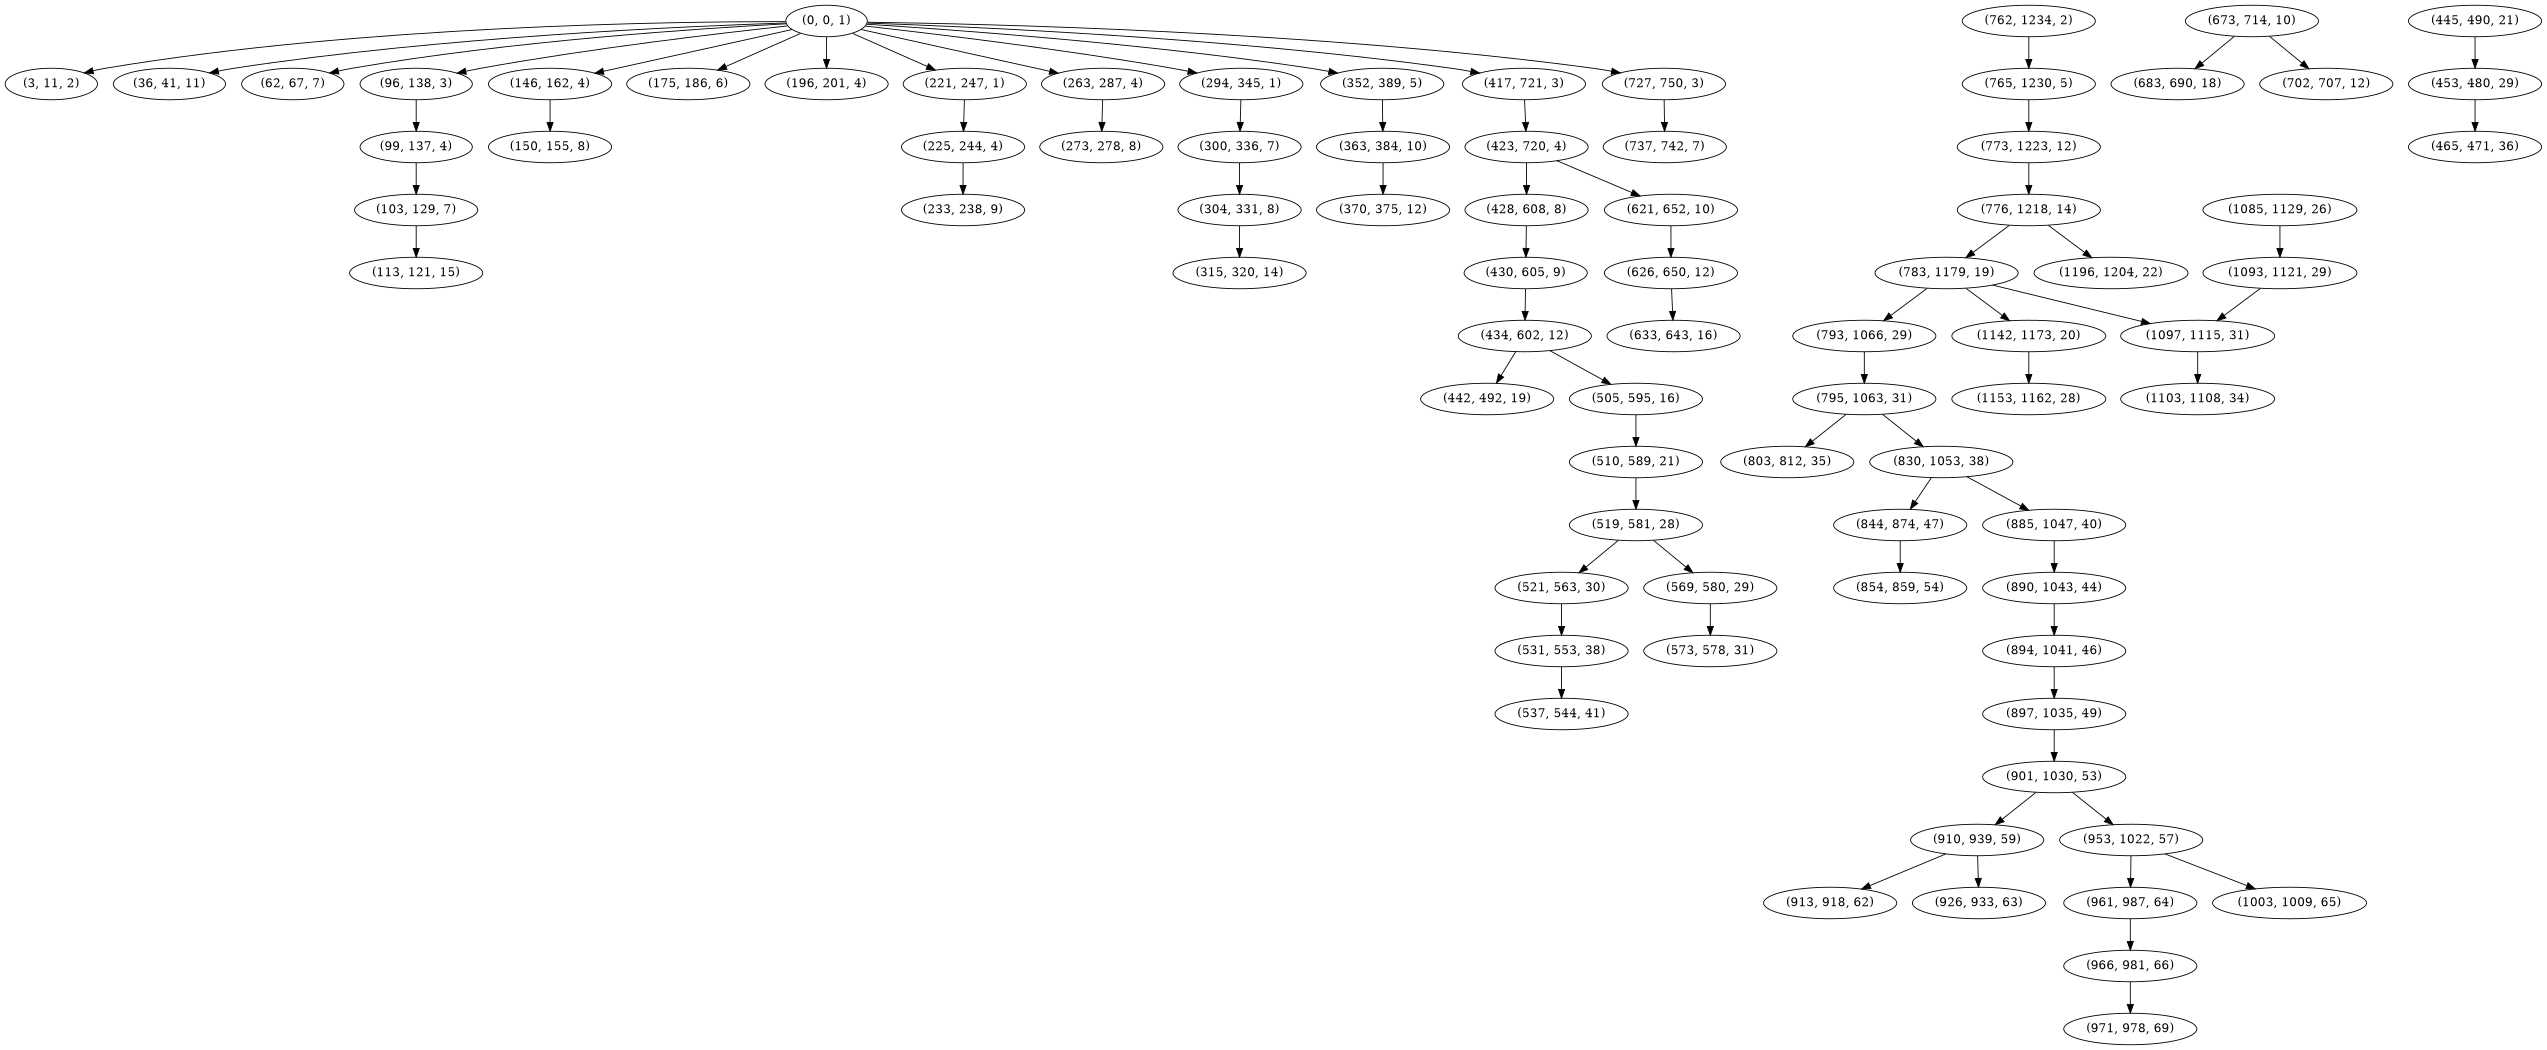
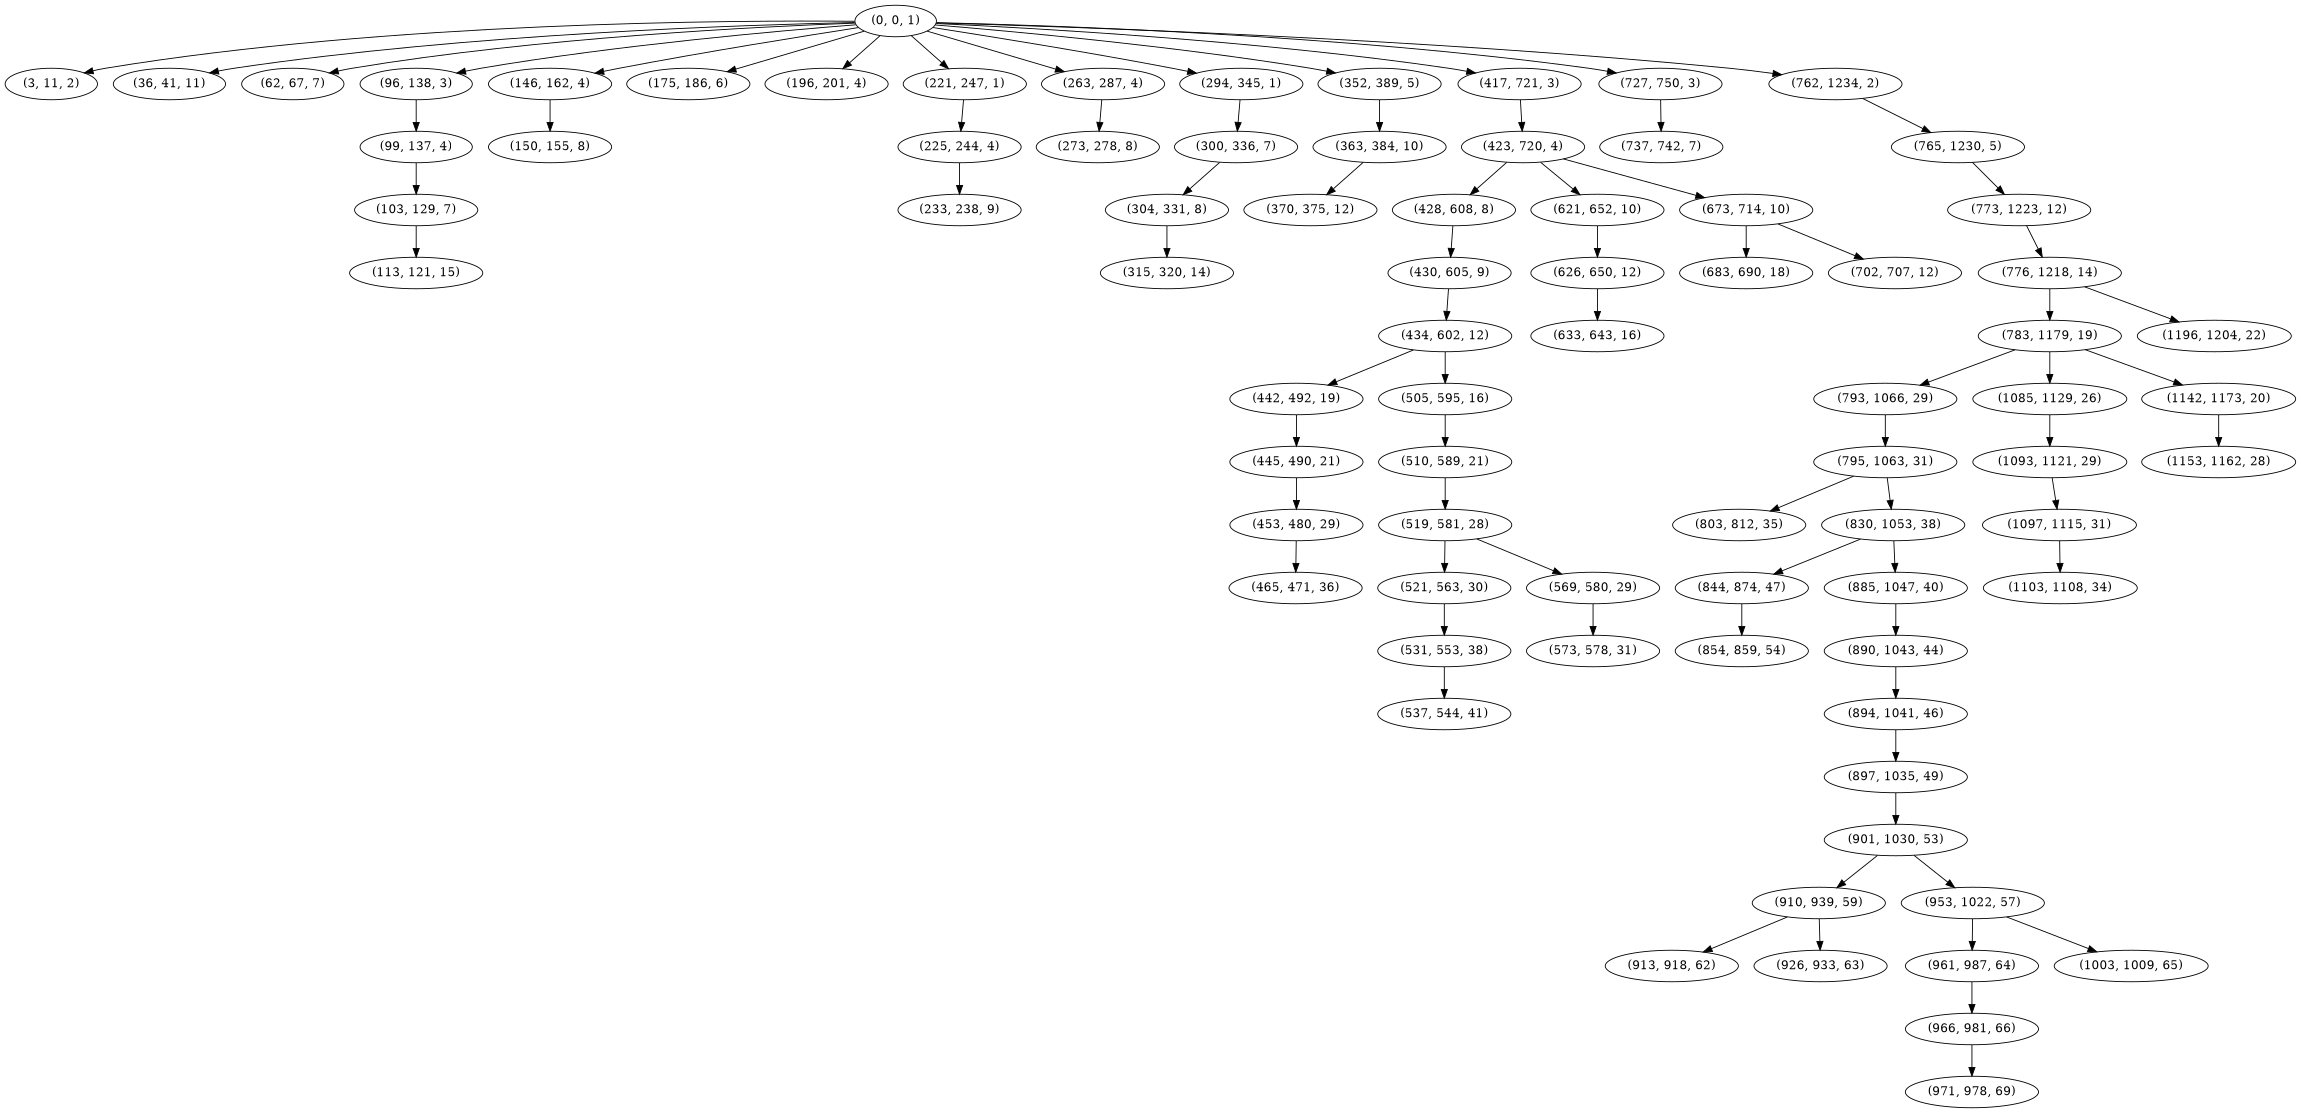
none -> (1439, 46)
none -> (1630, 177)
(2067, 303) -> (2050, 363)
none -> (1296, 426)
